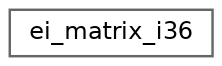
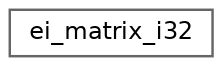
(111, 33) -> (111, 33)
